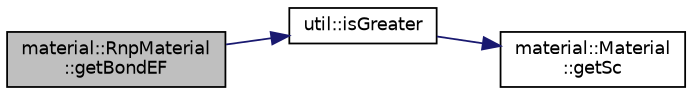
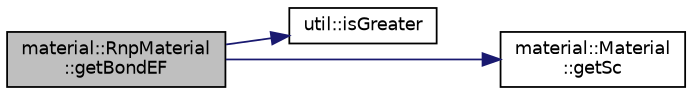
(460, 40) -> (354, 59)
